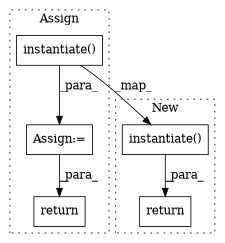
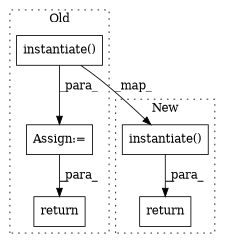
(60, 19) -> (60, 19)
